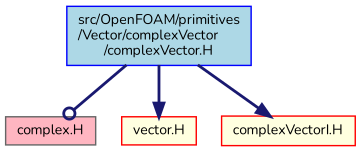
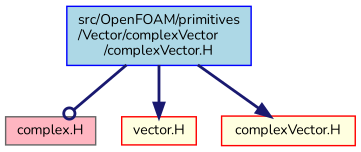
(288, 131) -> (288, 131)
